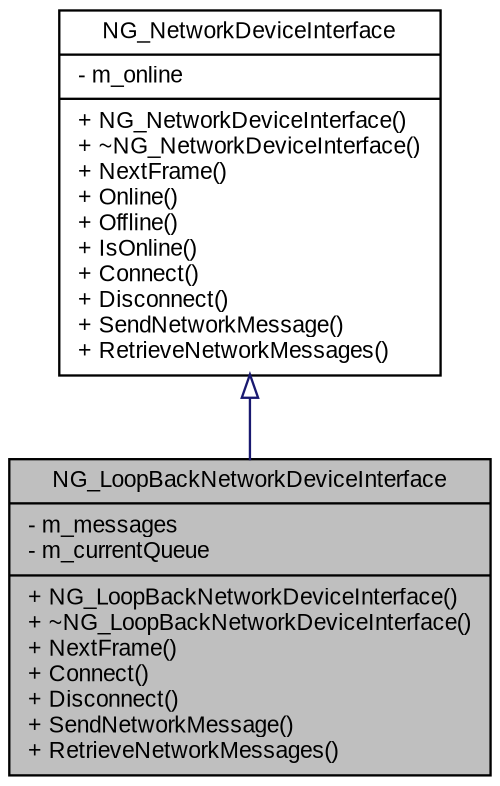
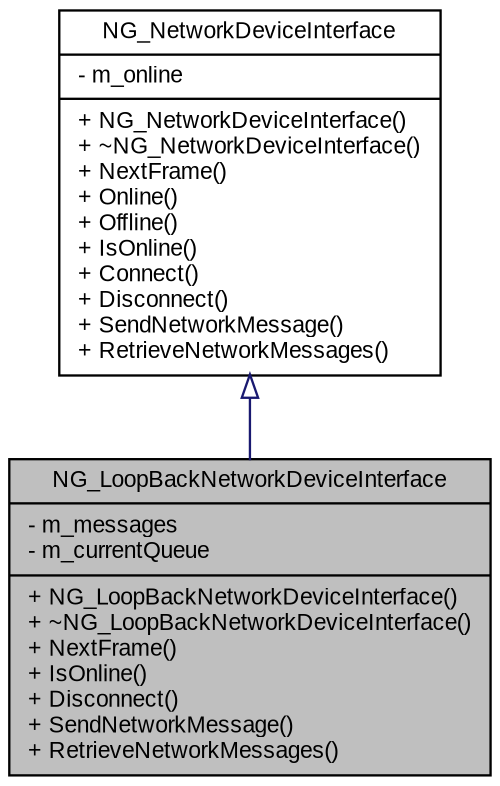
(88, 674) -> (88, 674)
